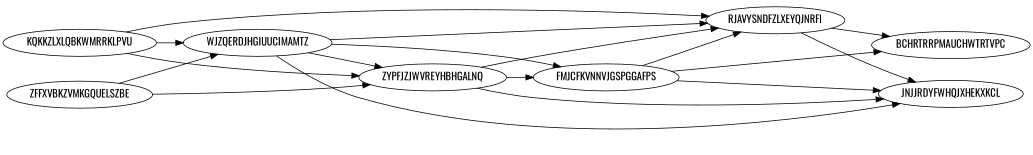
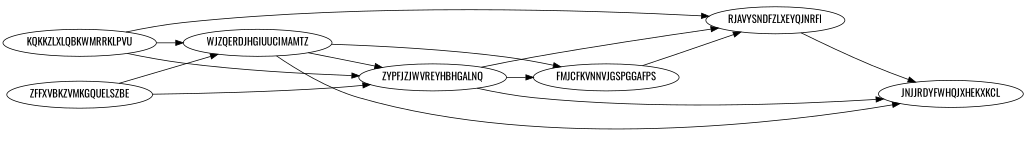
(515, 32) -> none
(951, 45) -> none
(775, 85) -> none
